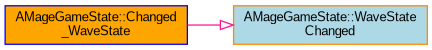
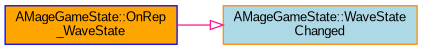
(96, 25) -> (91, 25)
